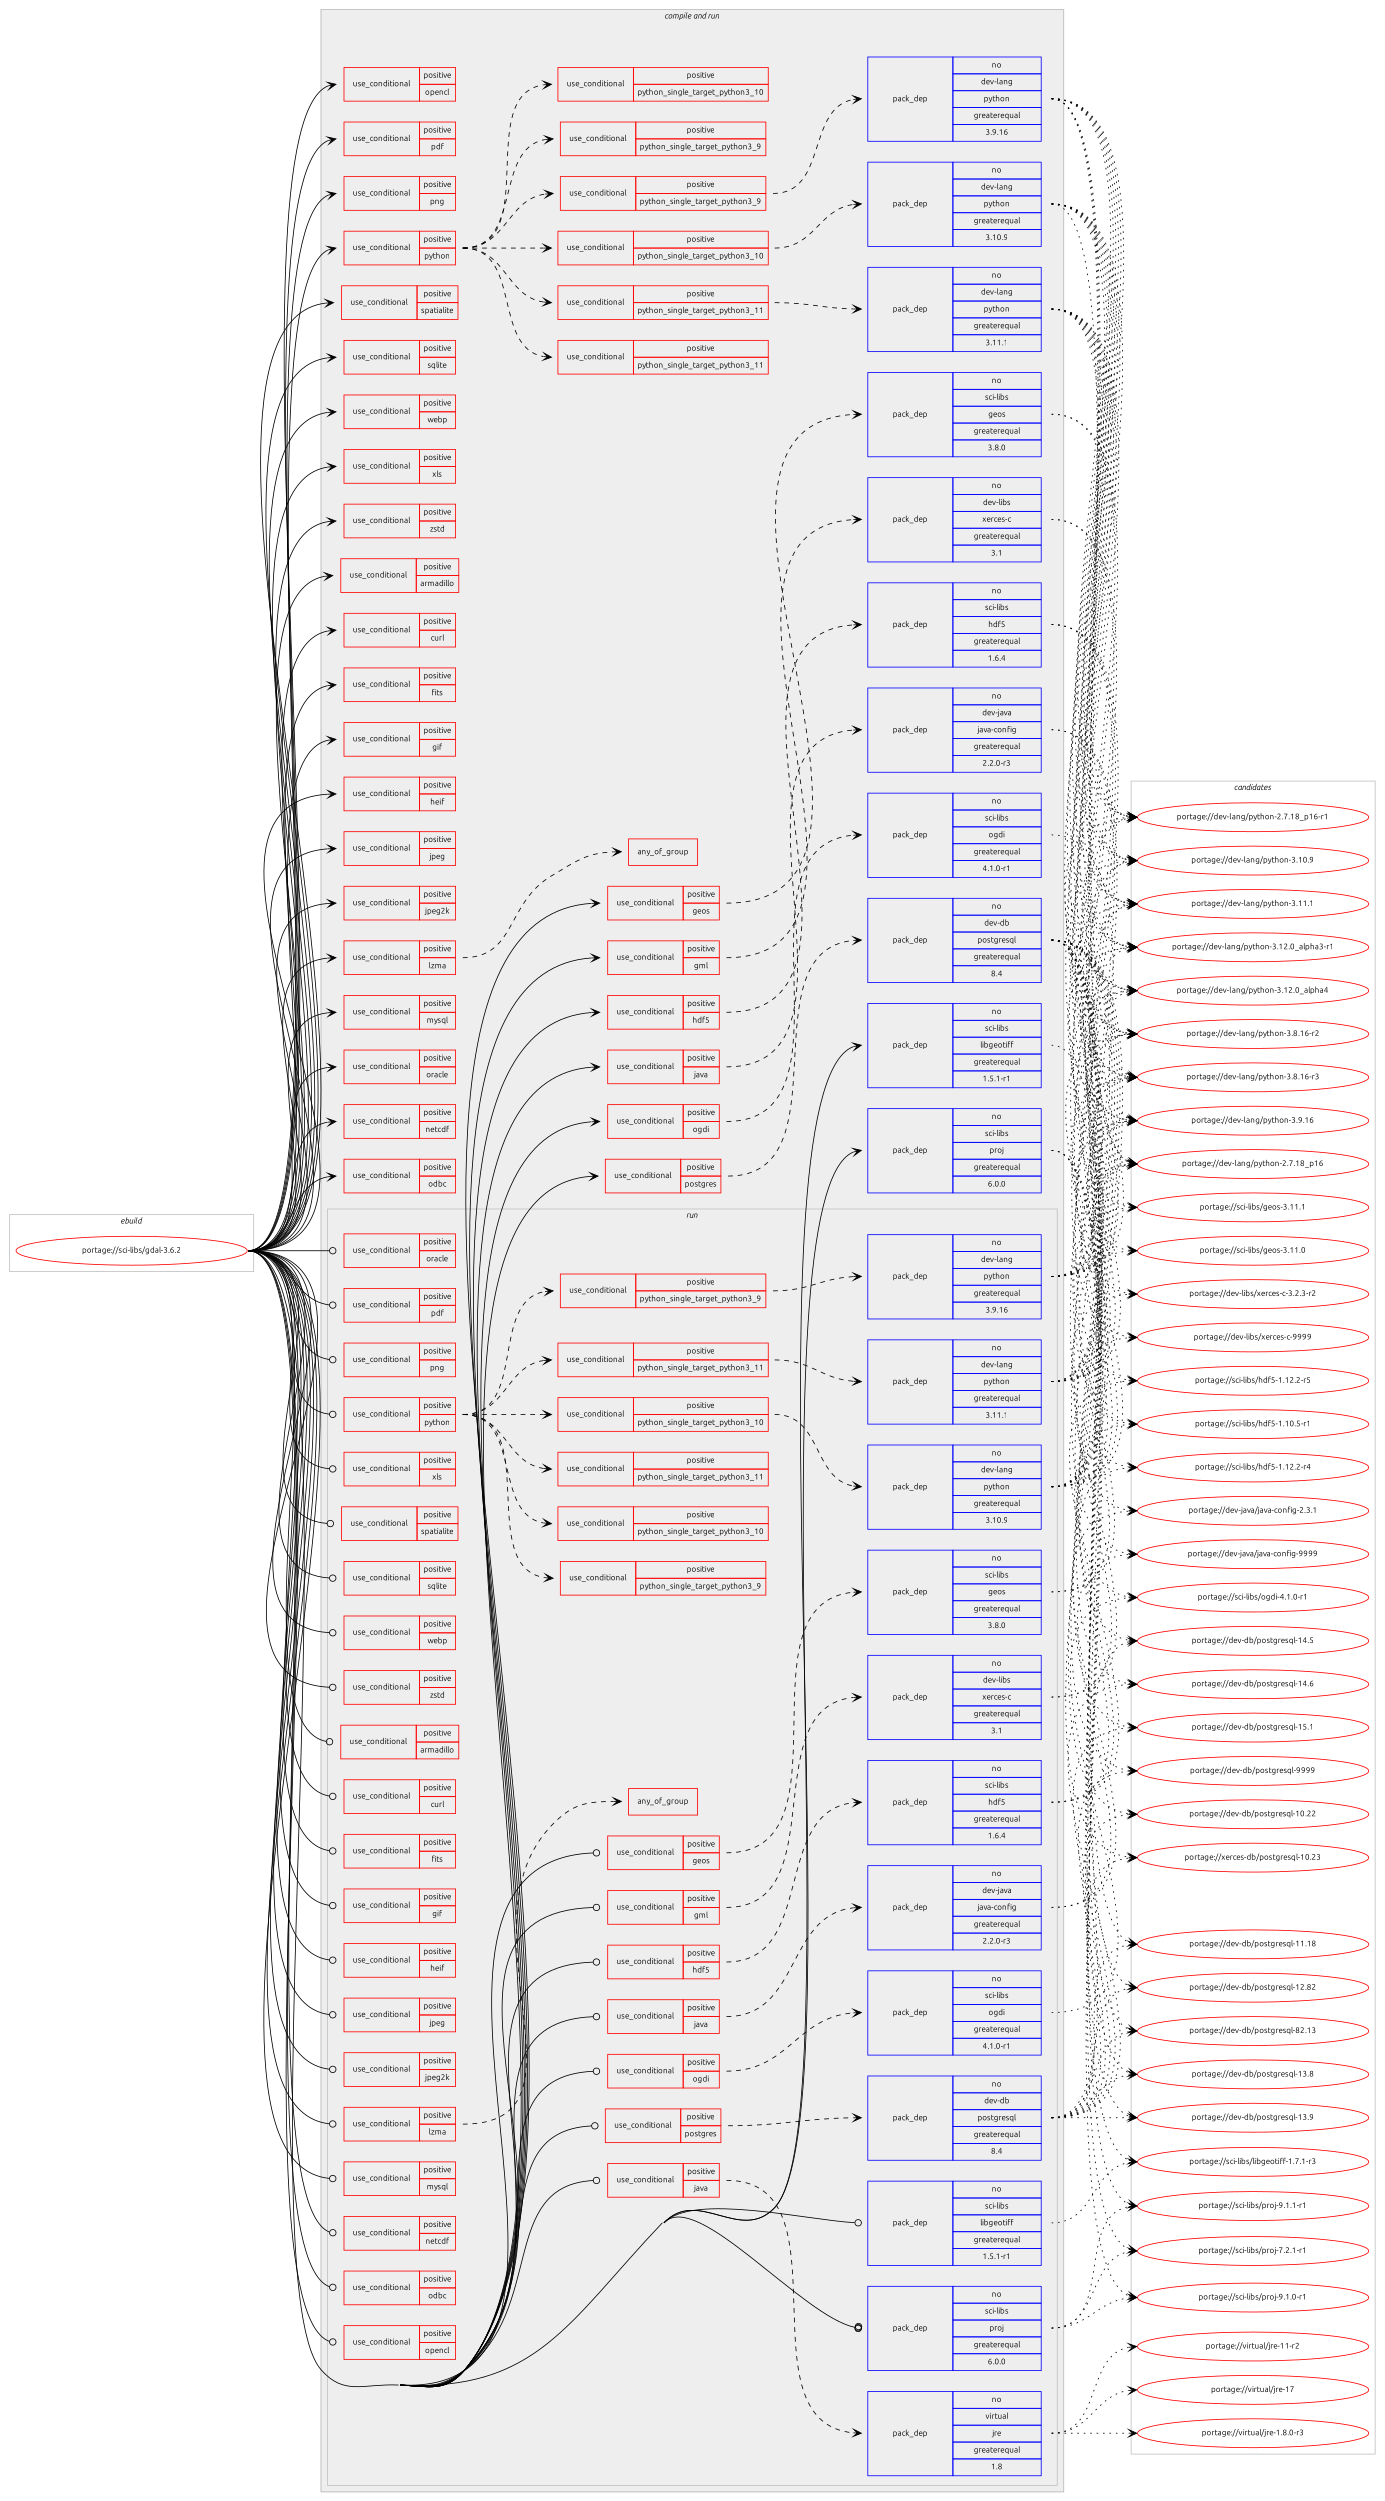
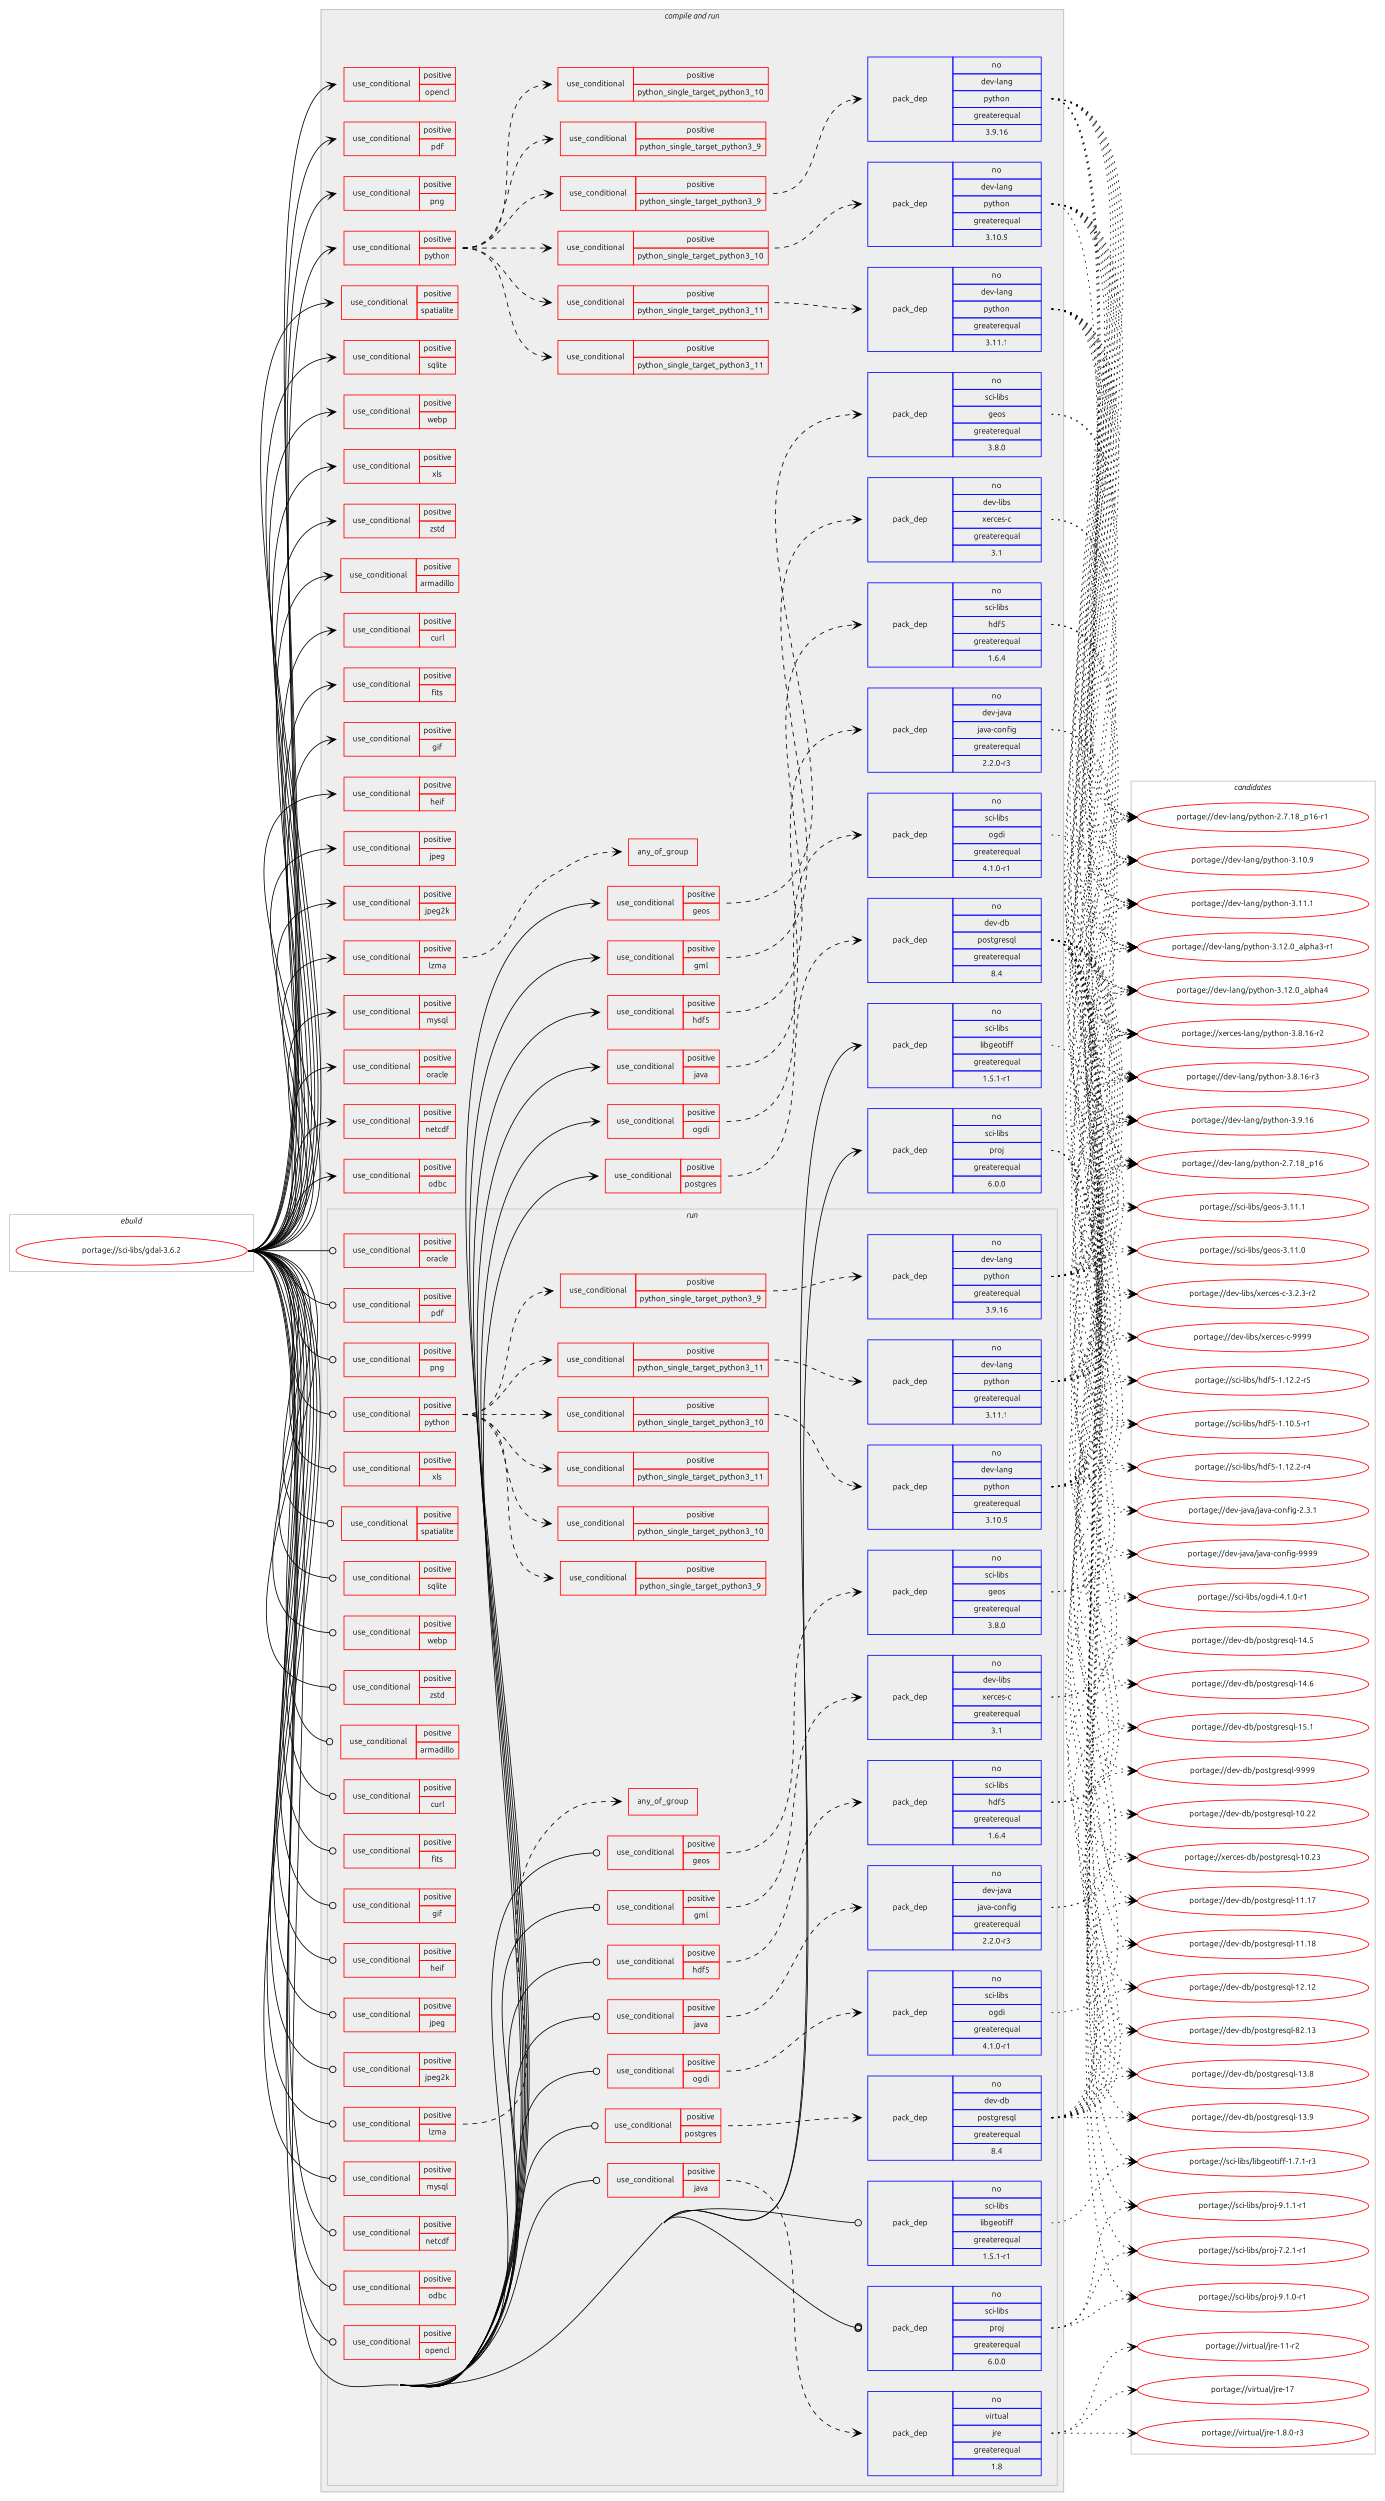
(1253, 1034) -> (1253, 1034)
none -> (1253, 1901)
(1253, 1988) -> (1253, 1988)
